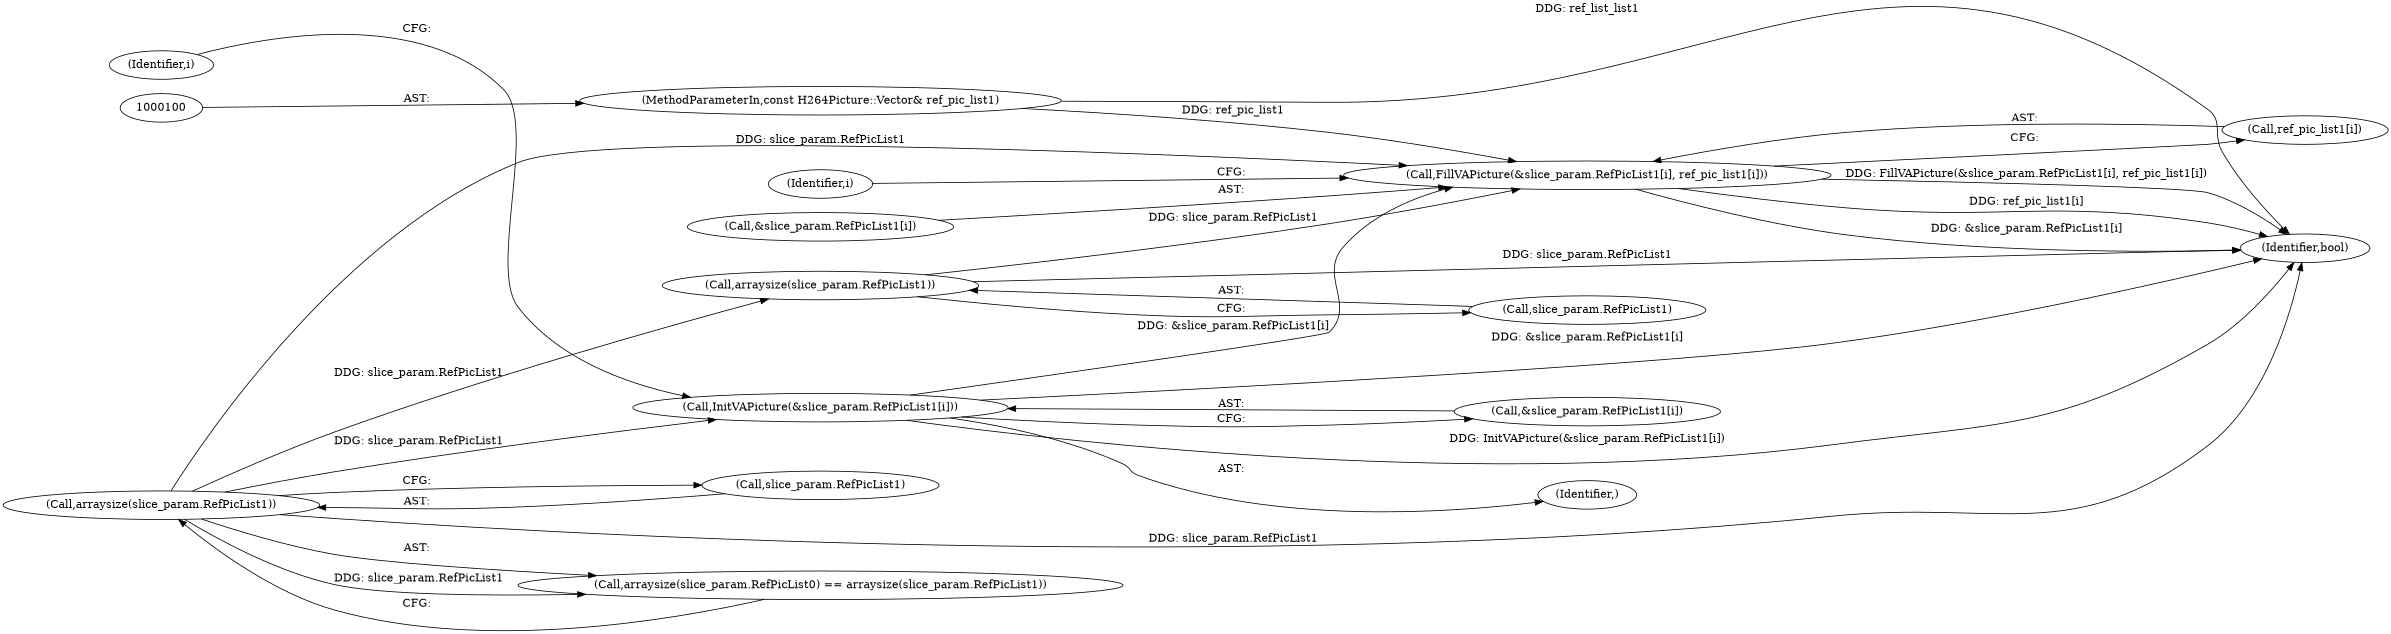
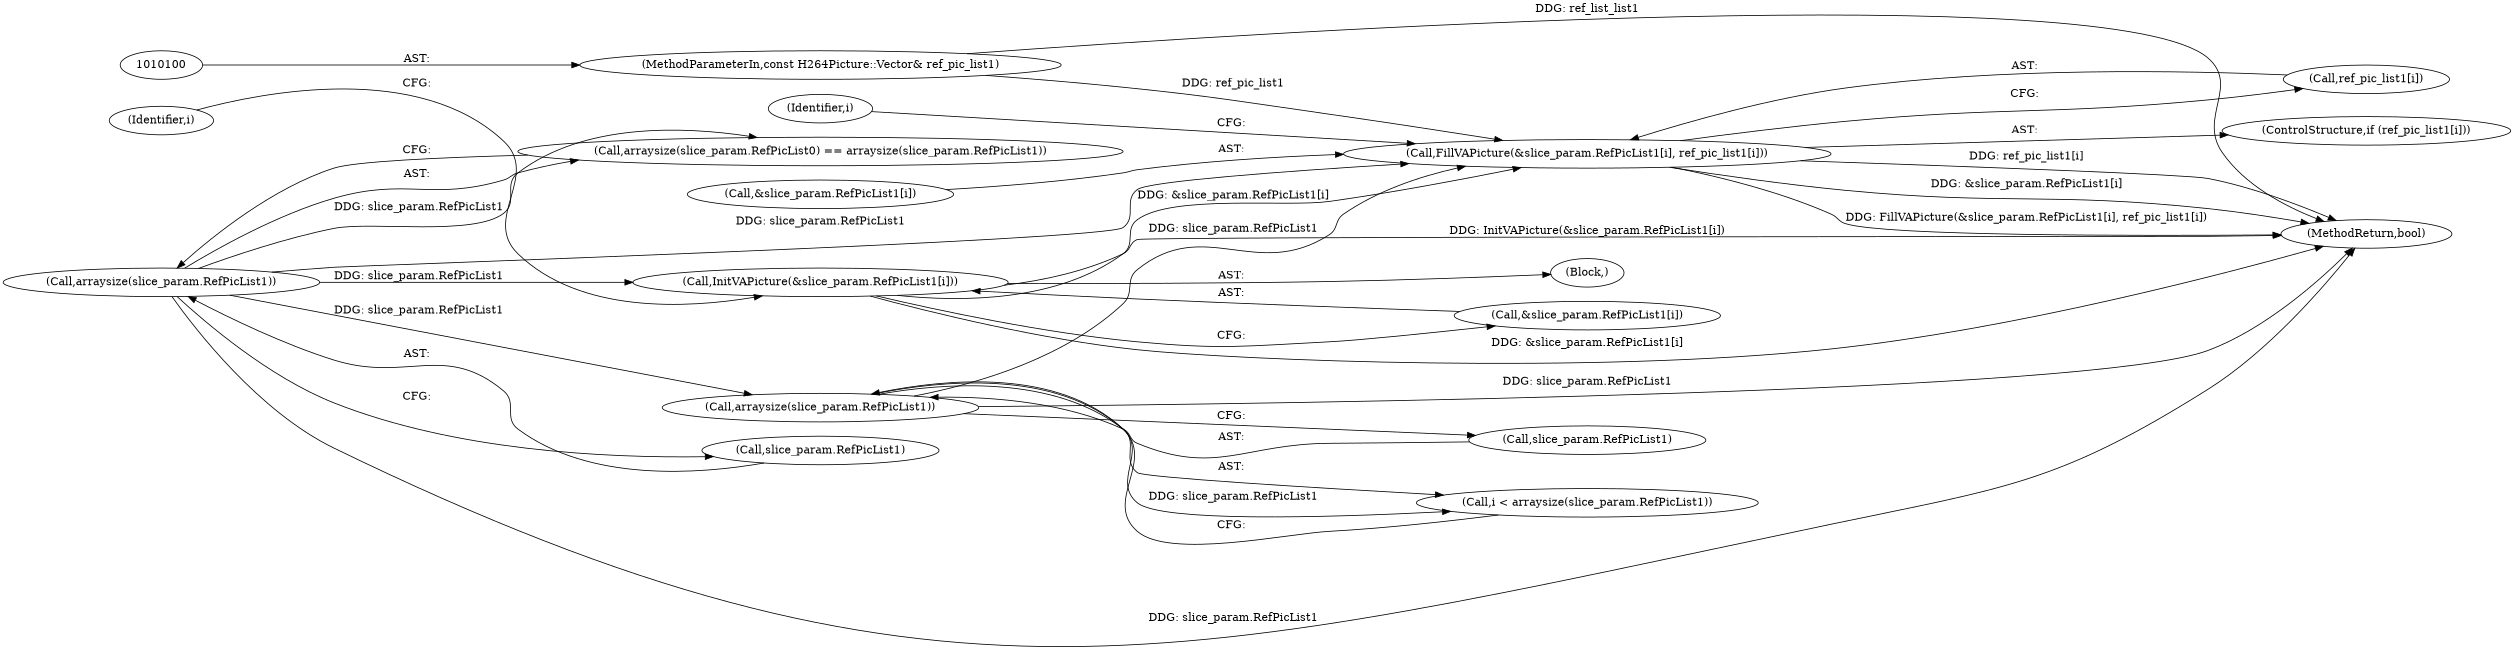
(161, 108) -> (161, 65)
none -> (2366, 131)
(2305, 248) -> (2366, 234)
(1587, 495) -> (1587, 273)
none -> (1587, 503)
